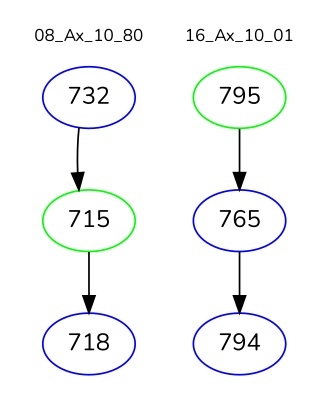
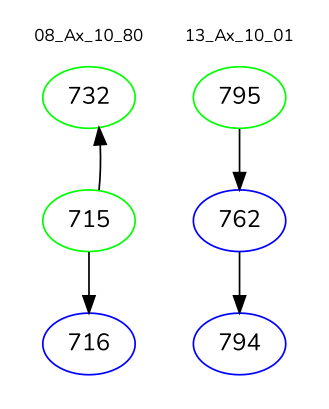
(240, 37) -> (240, 37)
(89, 98) -> (89, 98)
(78, 150) -> (100, 168)
(240, 221) -> (240, 221)
(89, 344) -> (89, 344)
